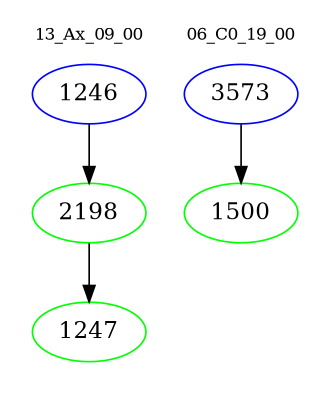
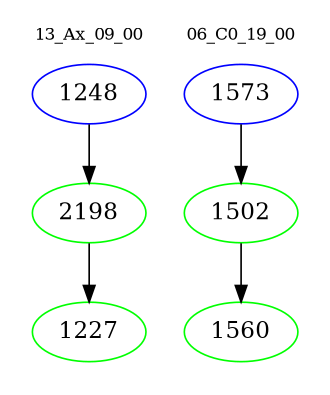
(89, 94) -> (89, 94)
(241, 94) -> (241, 94)
(241, 213) -> (241, 213)
(89, 332) -> (89, 332)
none -> (241, 332)
